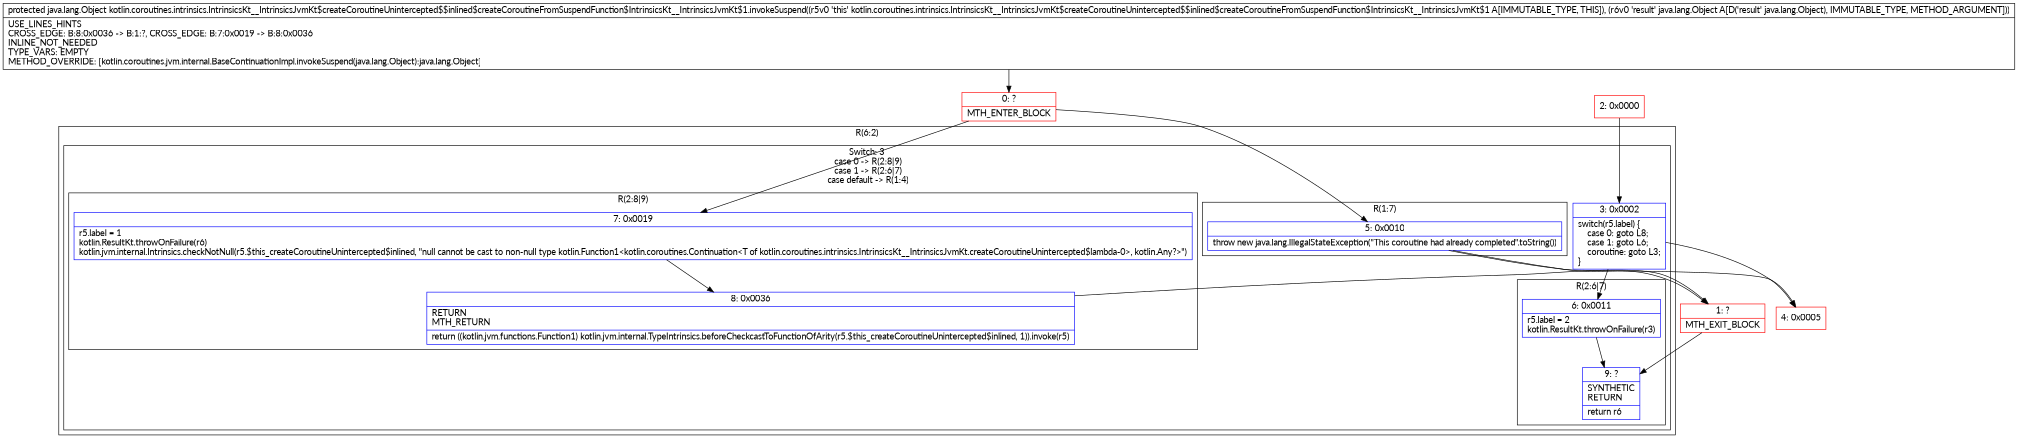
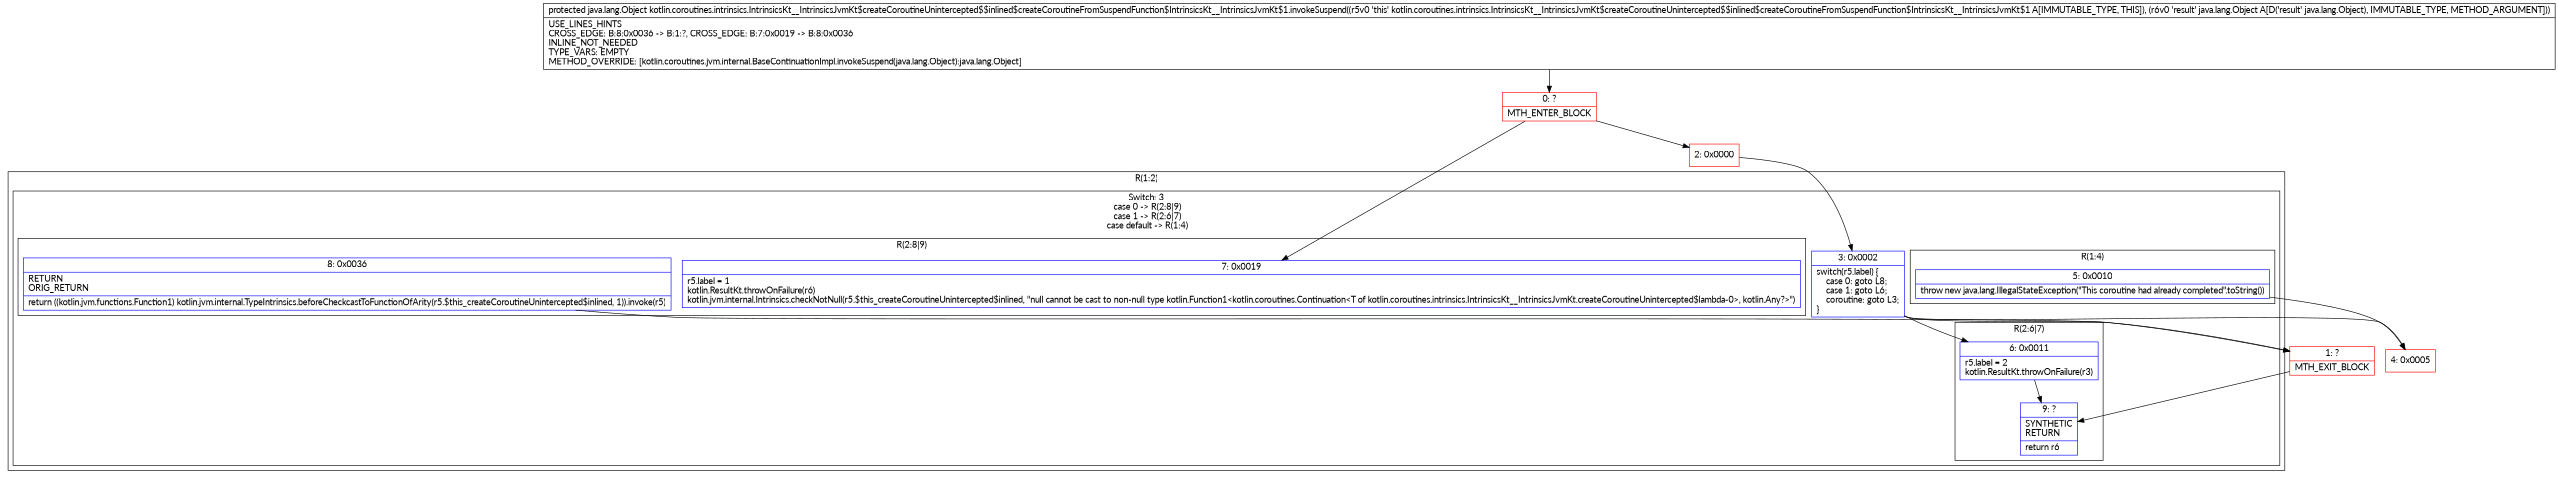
(867, 133) -> (1146, 179)
(1220, 134) -> (1640, 133)
(1385, 209) -> (2093, 257)
(1580, 271) -> (2095, 322)
(688, 274) -> none
(461, 323) -> (58, 288)
